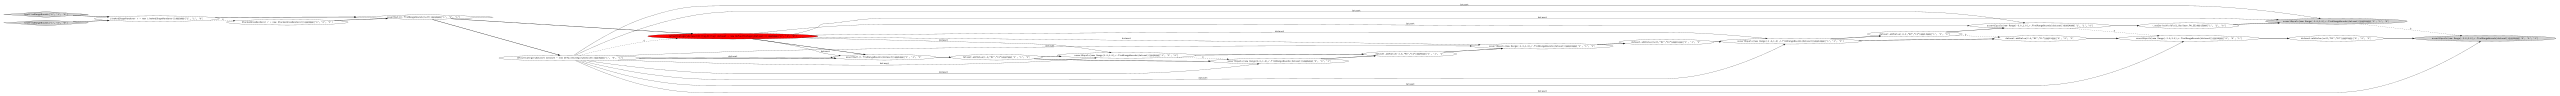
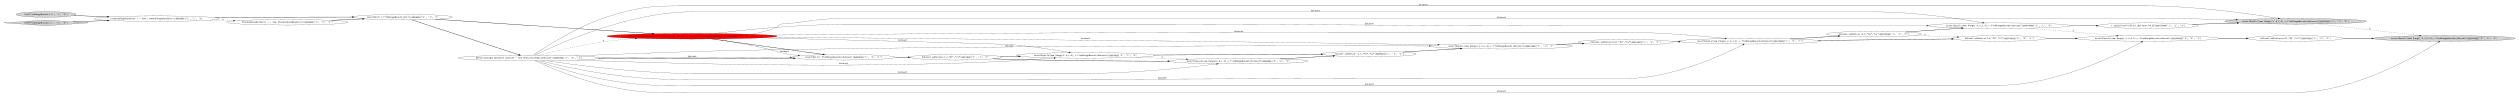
(46, 14) -> (46, 14)
(424, 17) -> (403, 17)
